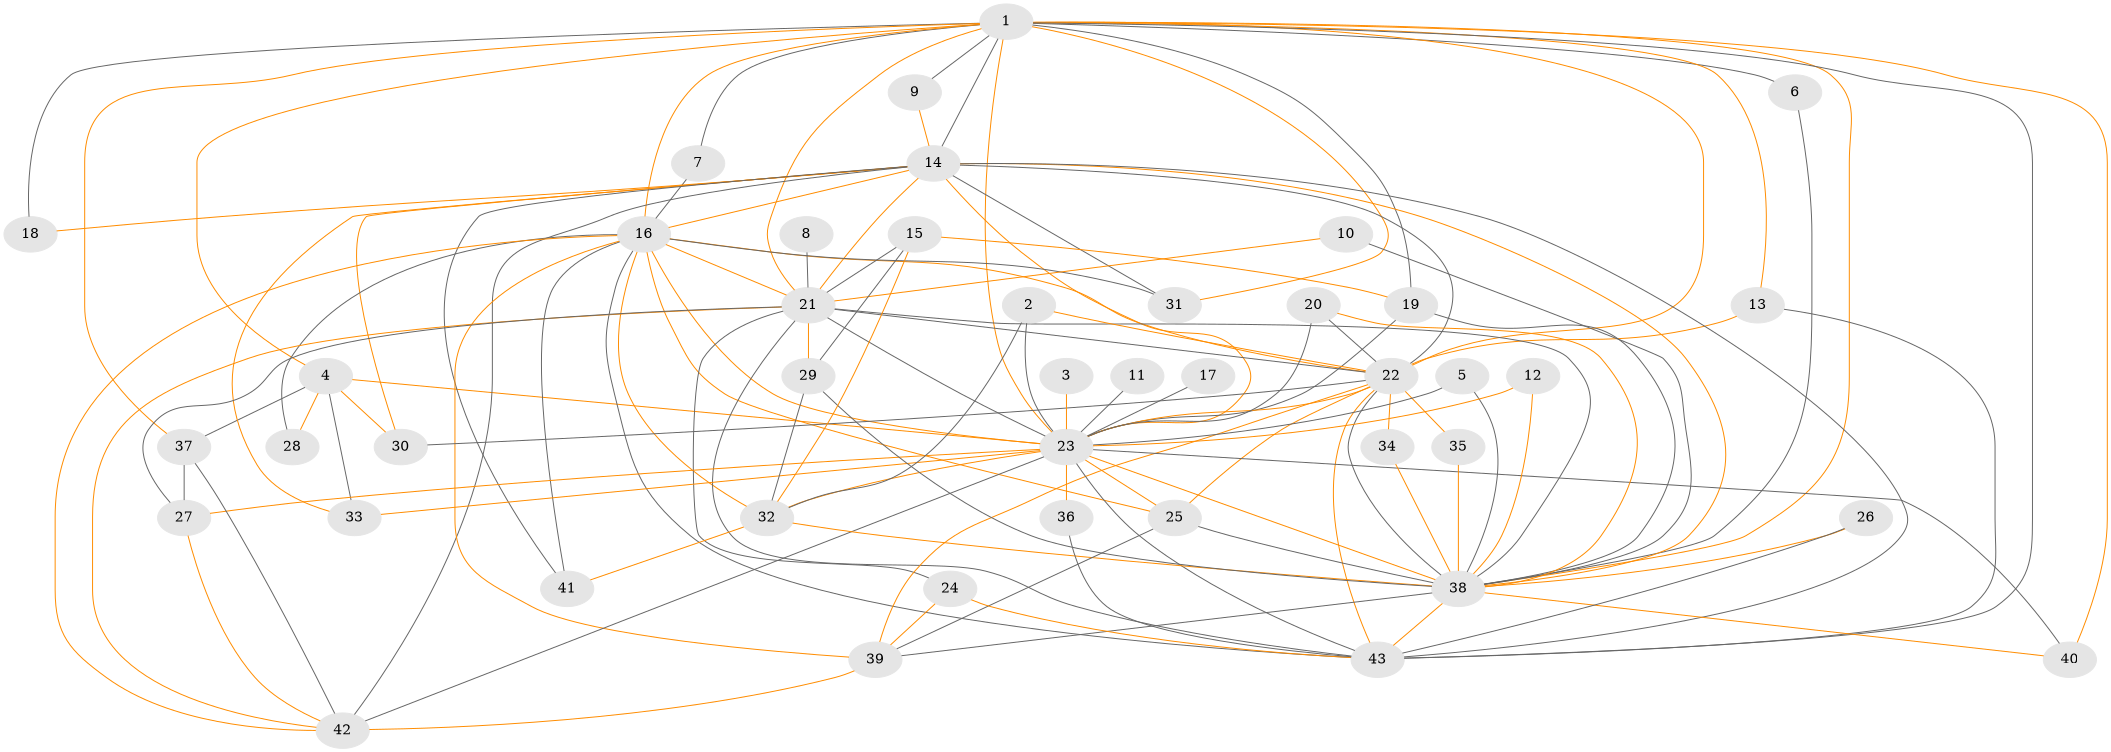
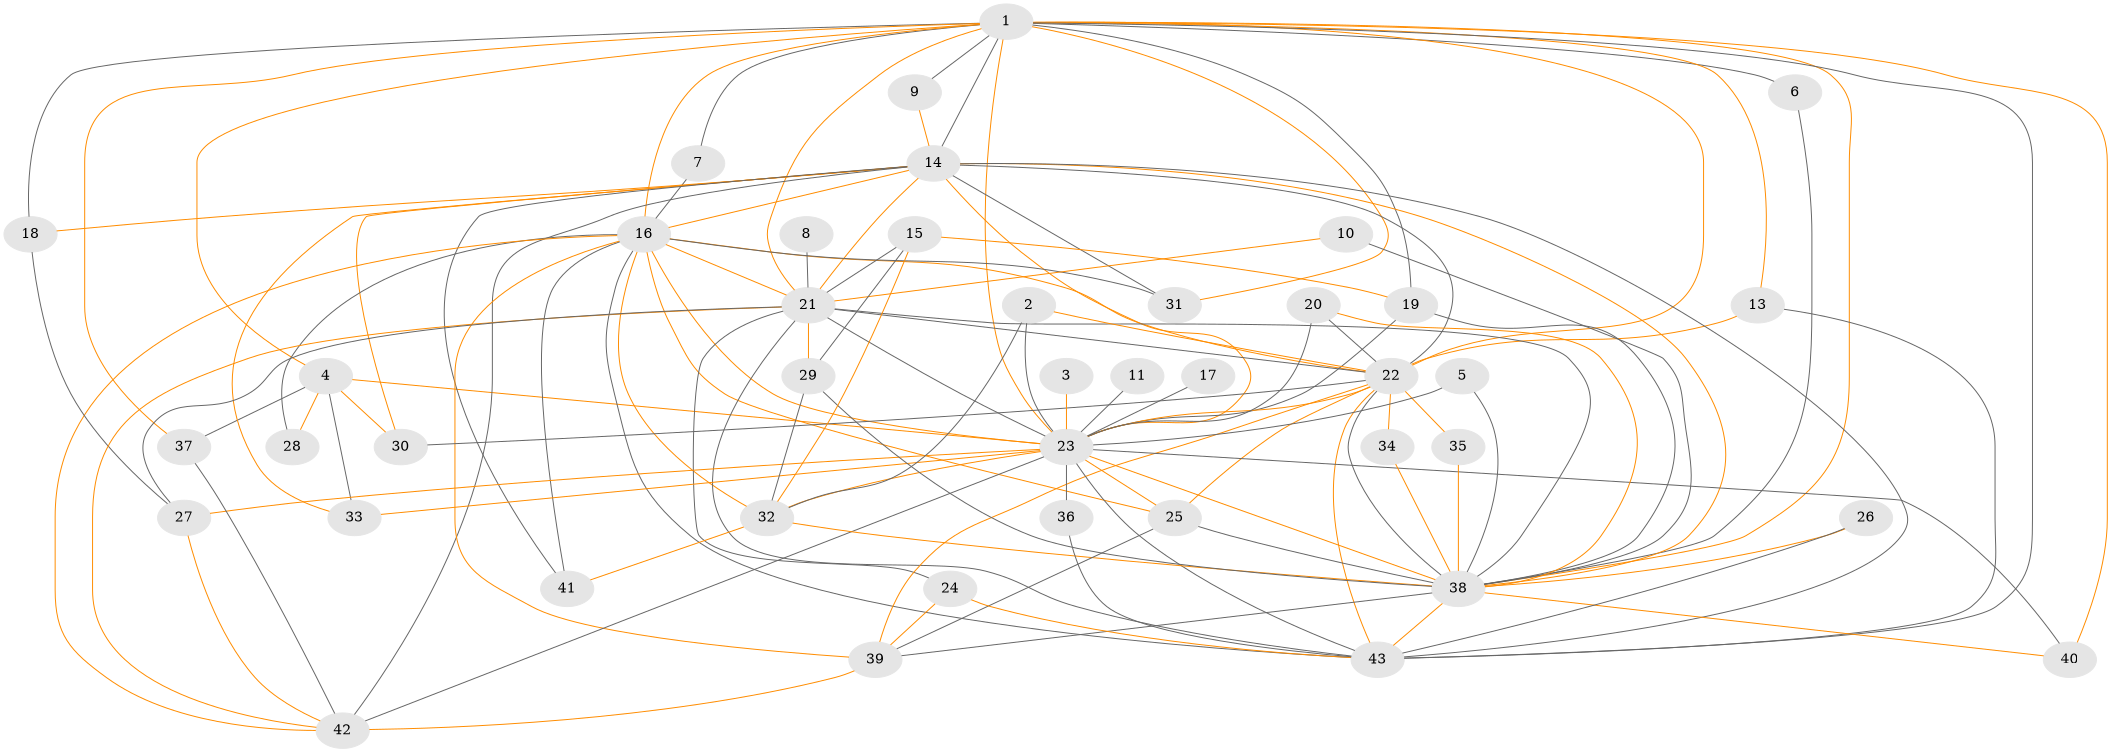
(1533, 376) -> none
(1066, 477) -> (1066, 477)
(184, 483) -> (71, 394)
